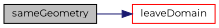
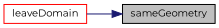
(109, 14) -> (99, 14)
